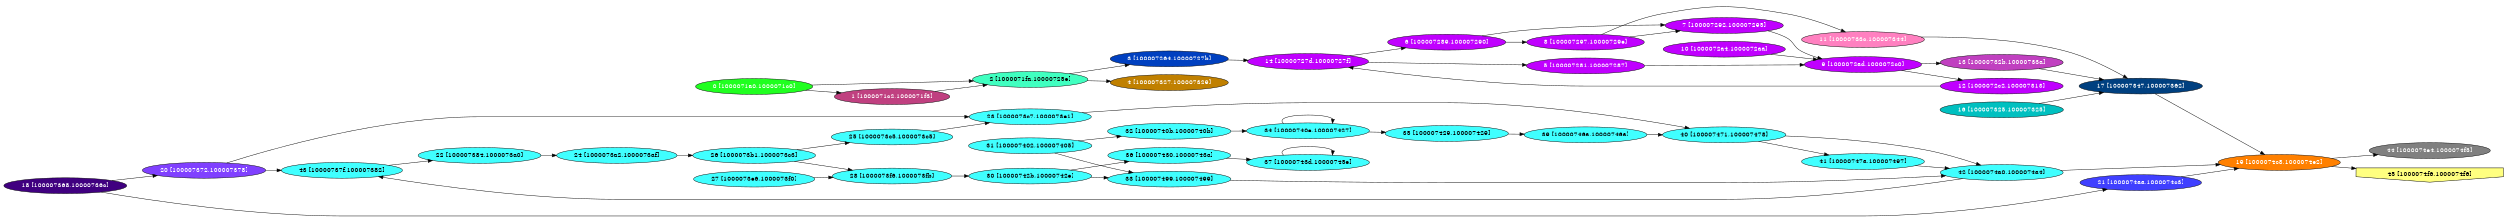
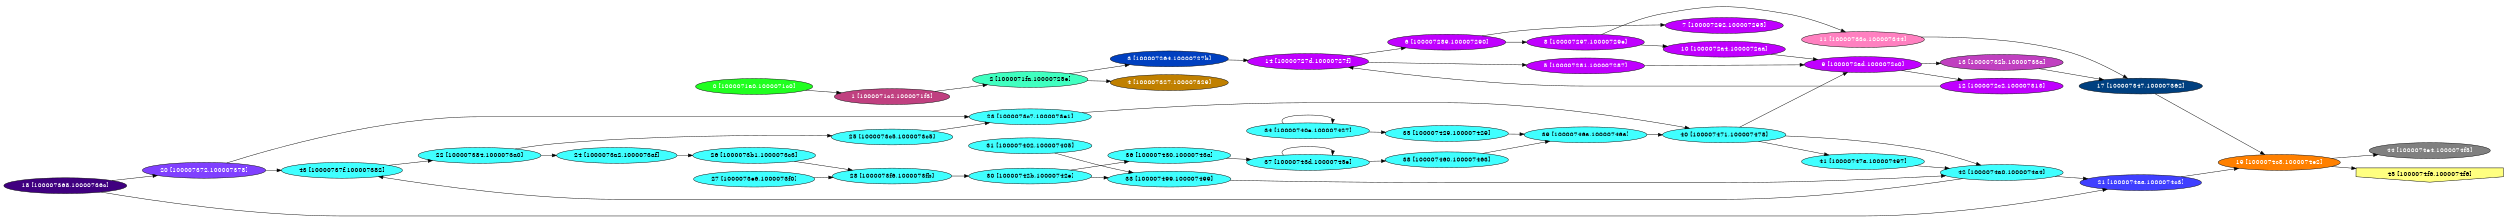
(1653, 34) -> (1652, 46)
(1793, 44) -> (1792, 101)
(890, 83) -> none
(2002, 110) -> none
(1169, 131) -> none
(821, 146) -> (671, 137)
none -> (1447, 160)
(2138, 168) -> (2069, 177)
